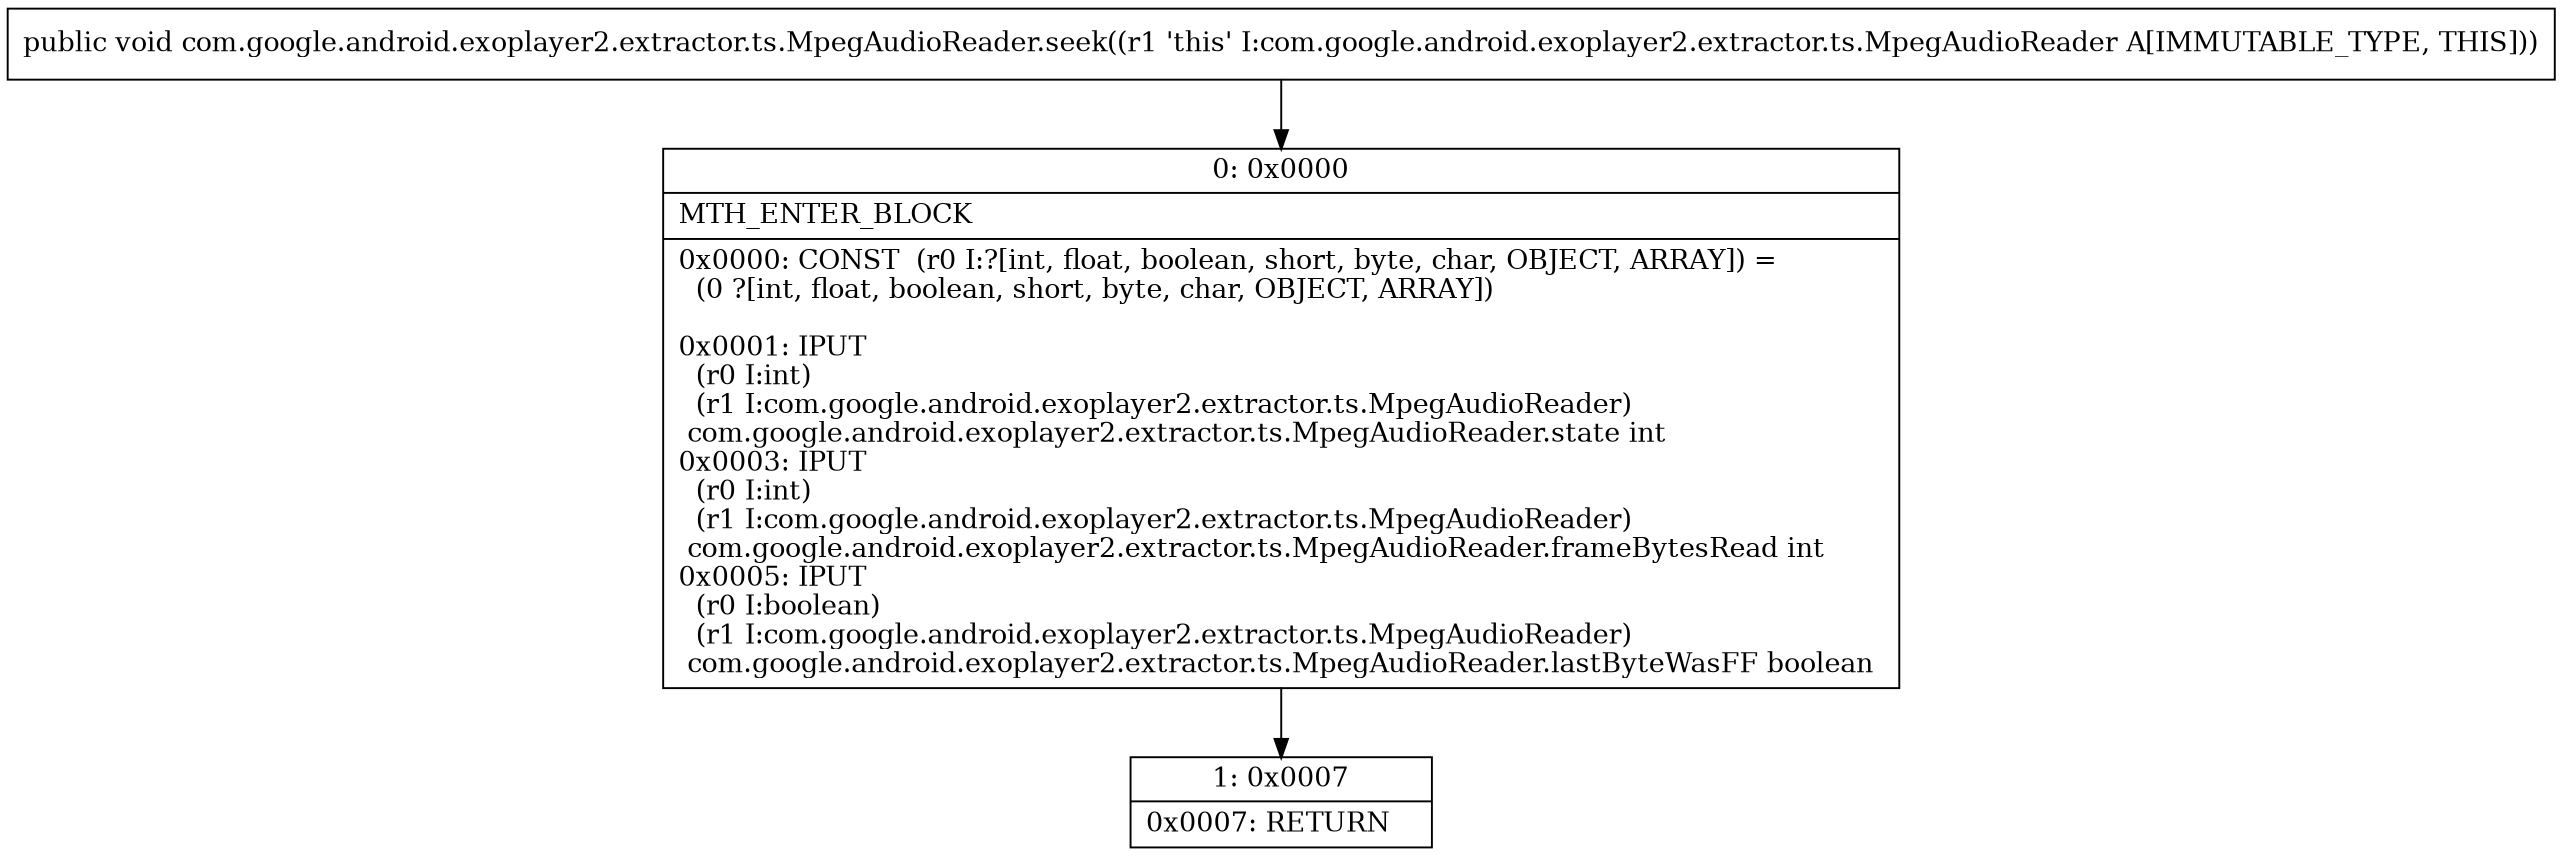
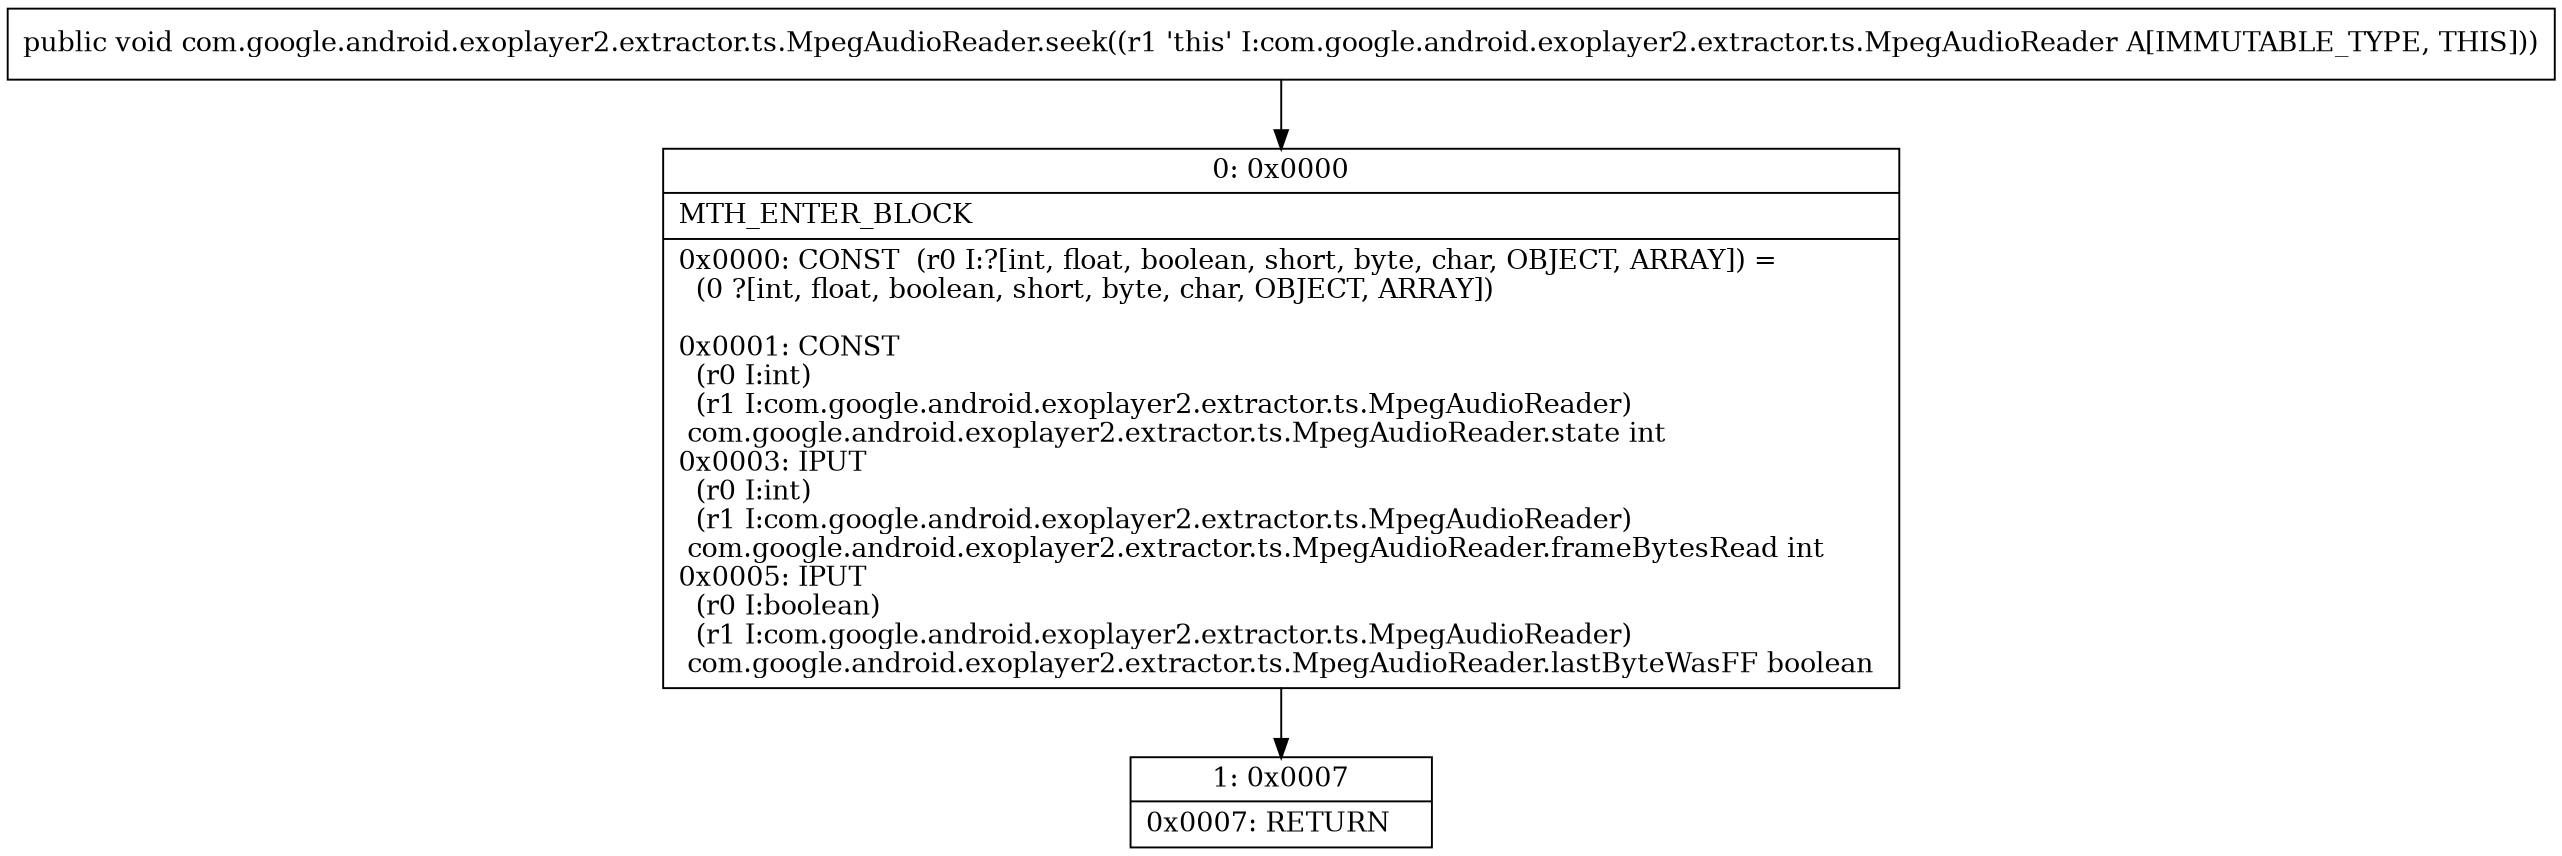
(781, 347) -> (798, 347)
